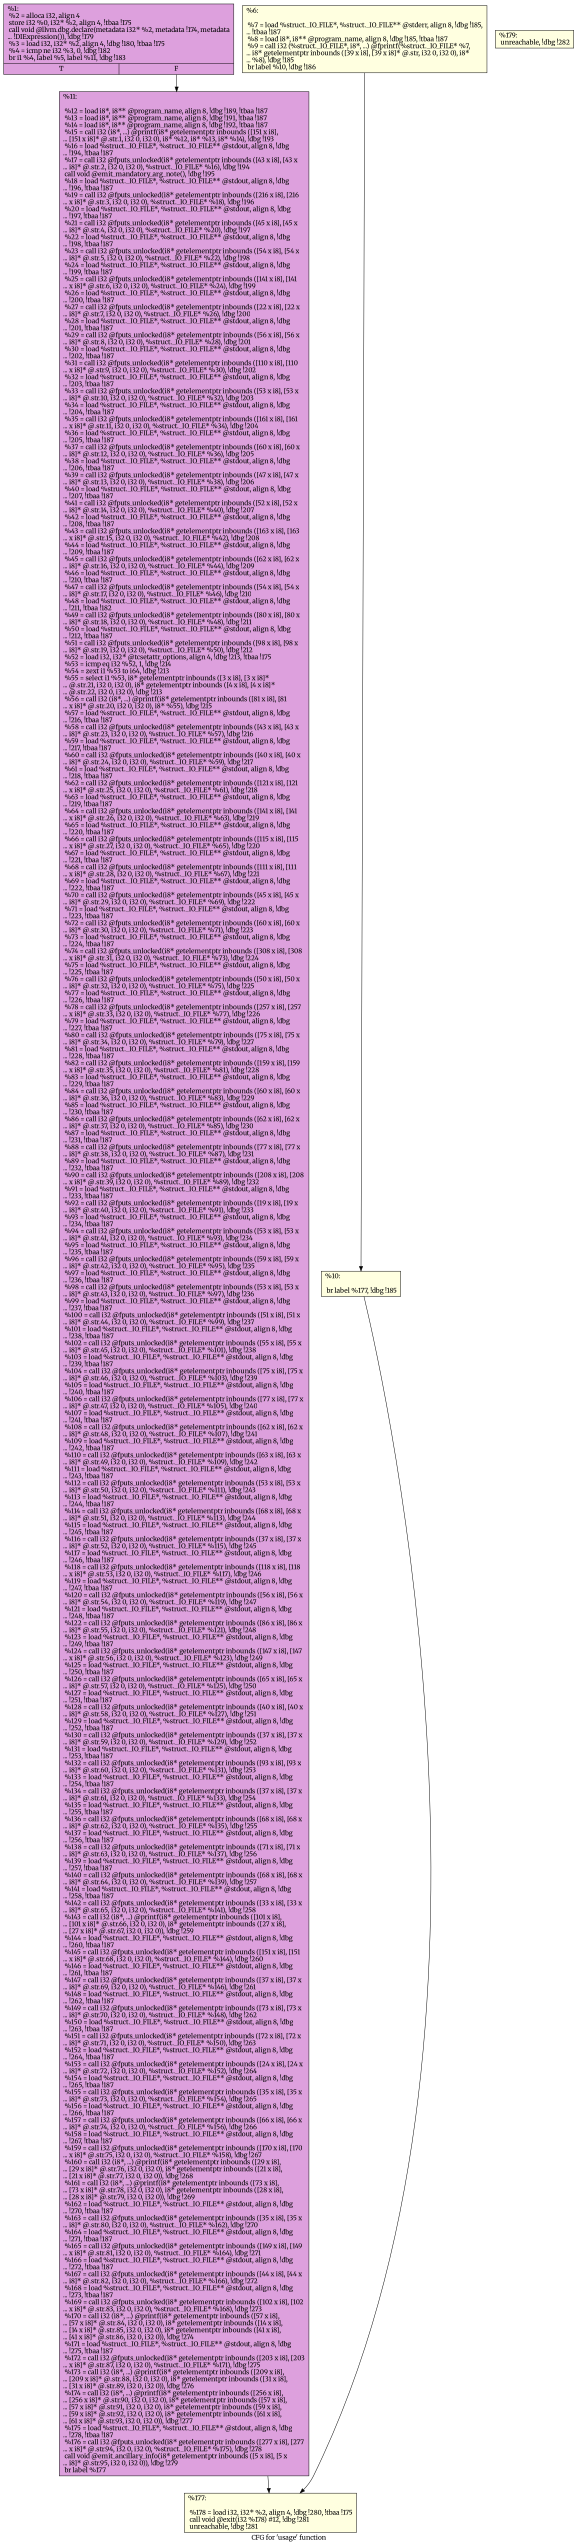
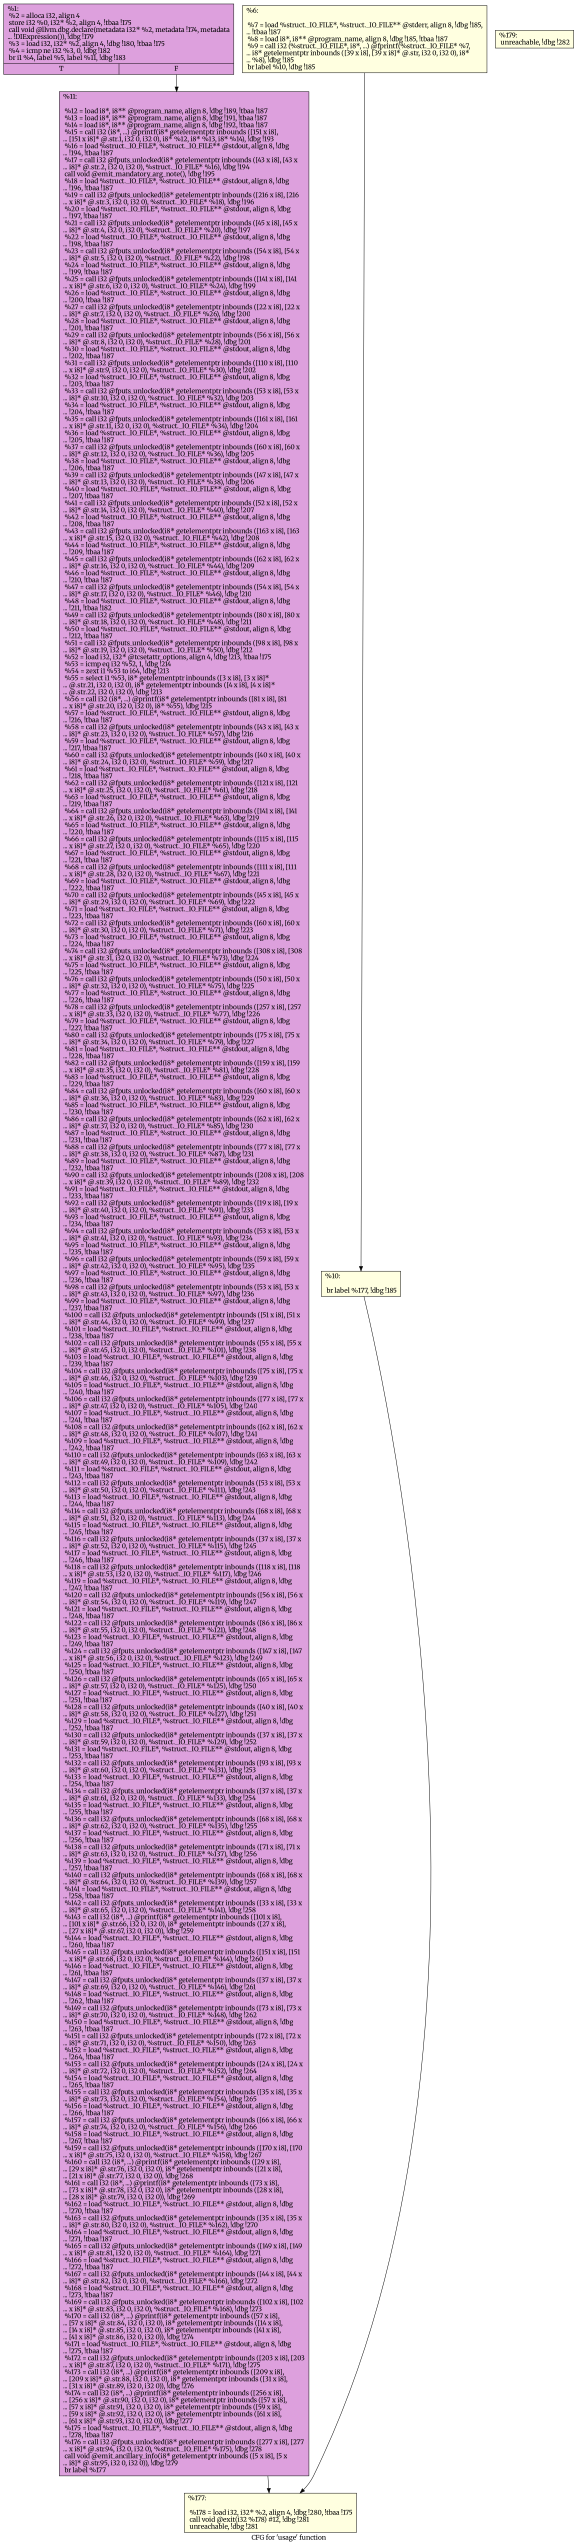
(281, 67) -> (281, 67)
